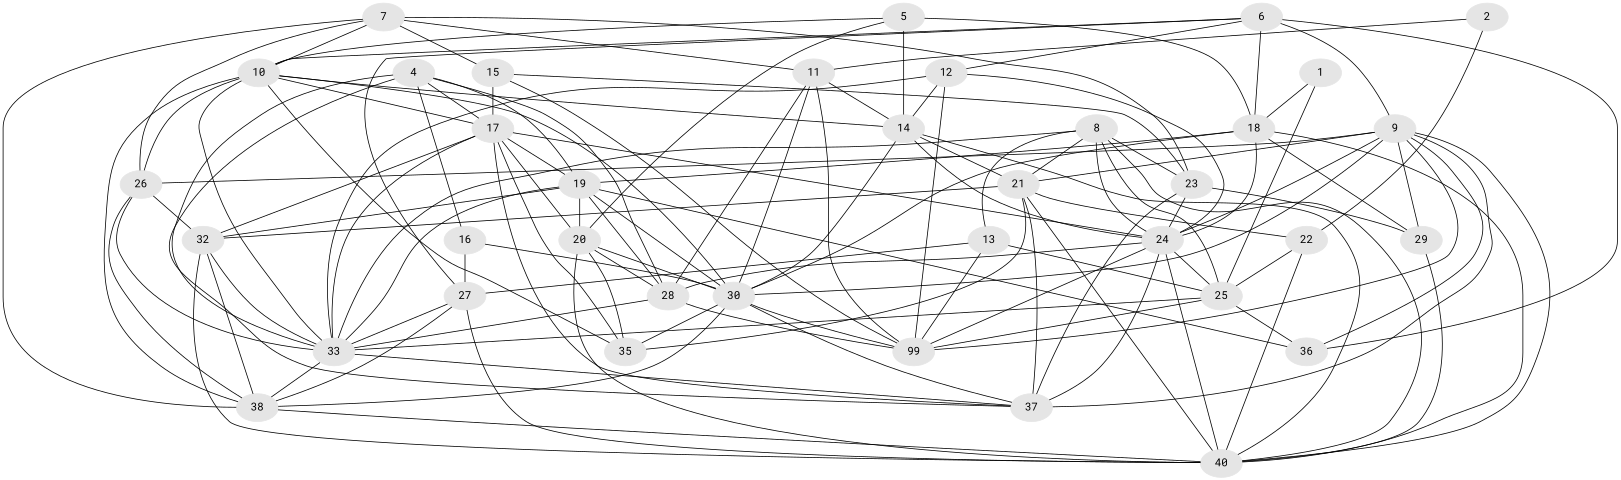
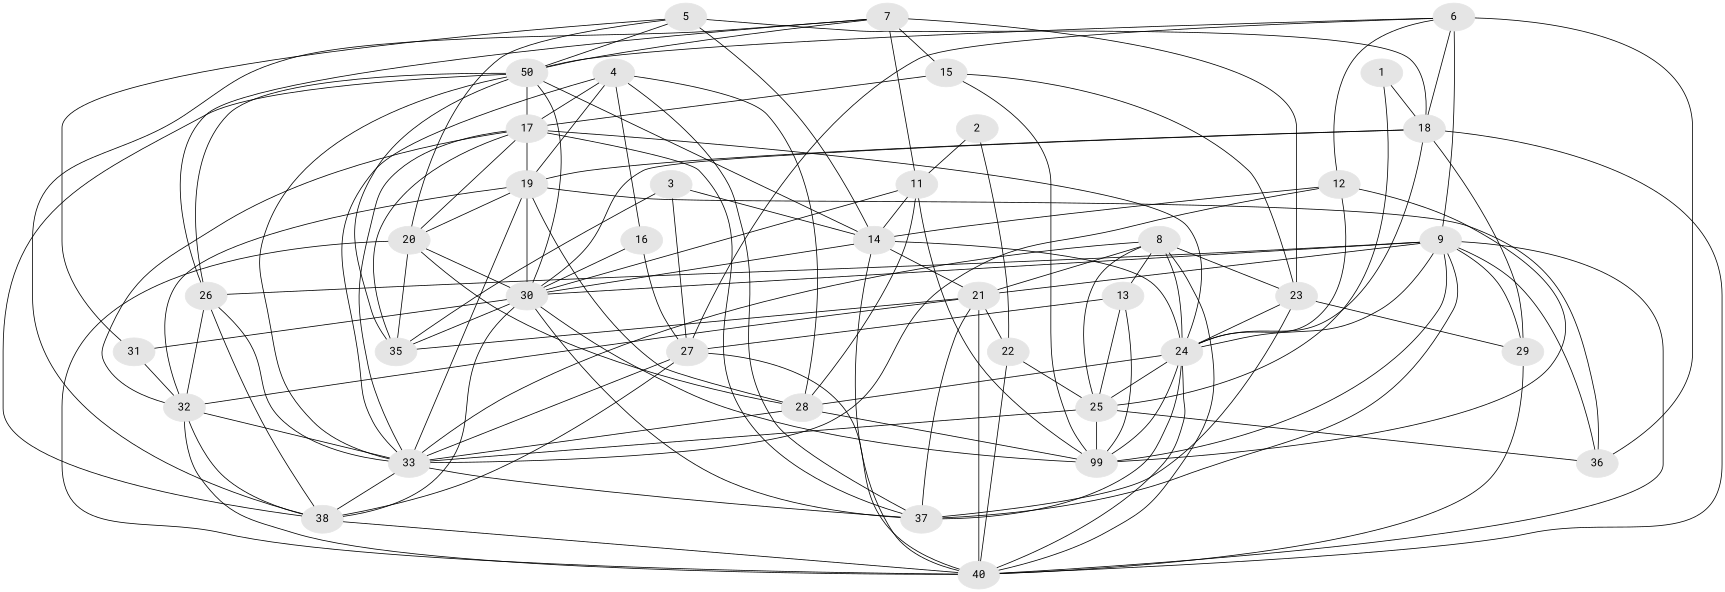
(259, 73) -> (527, 73)
none -> (671, 184)
none -> (134, 352)
